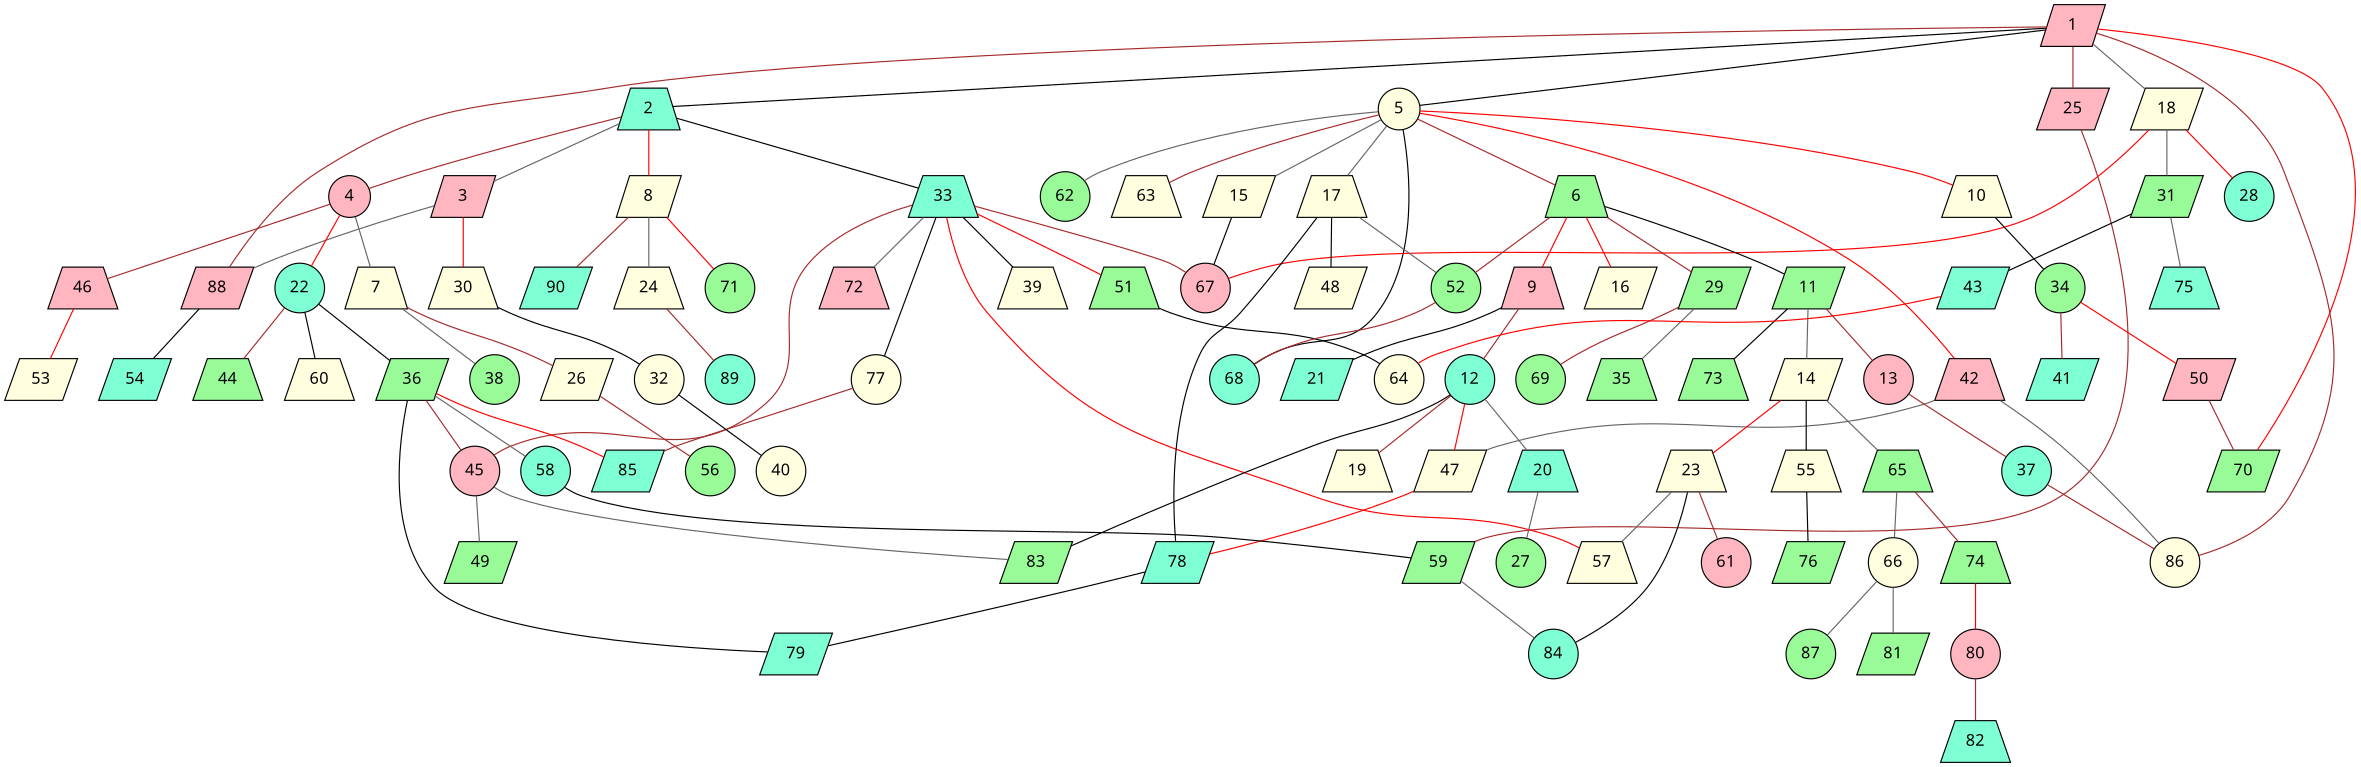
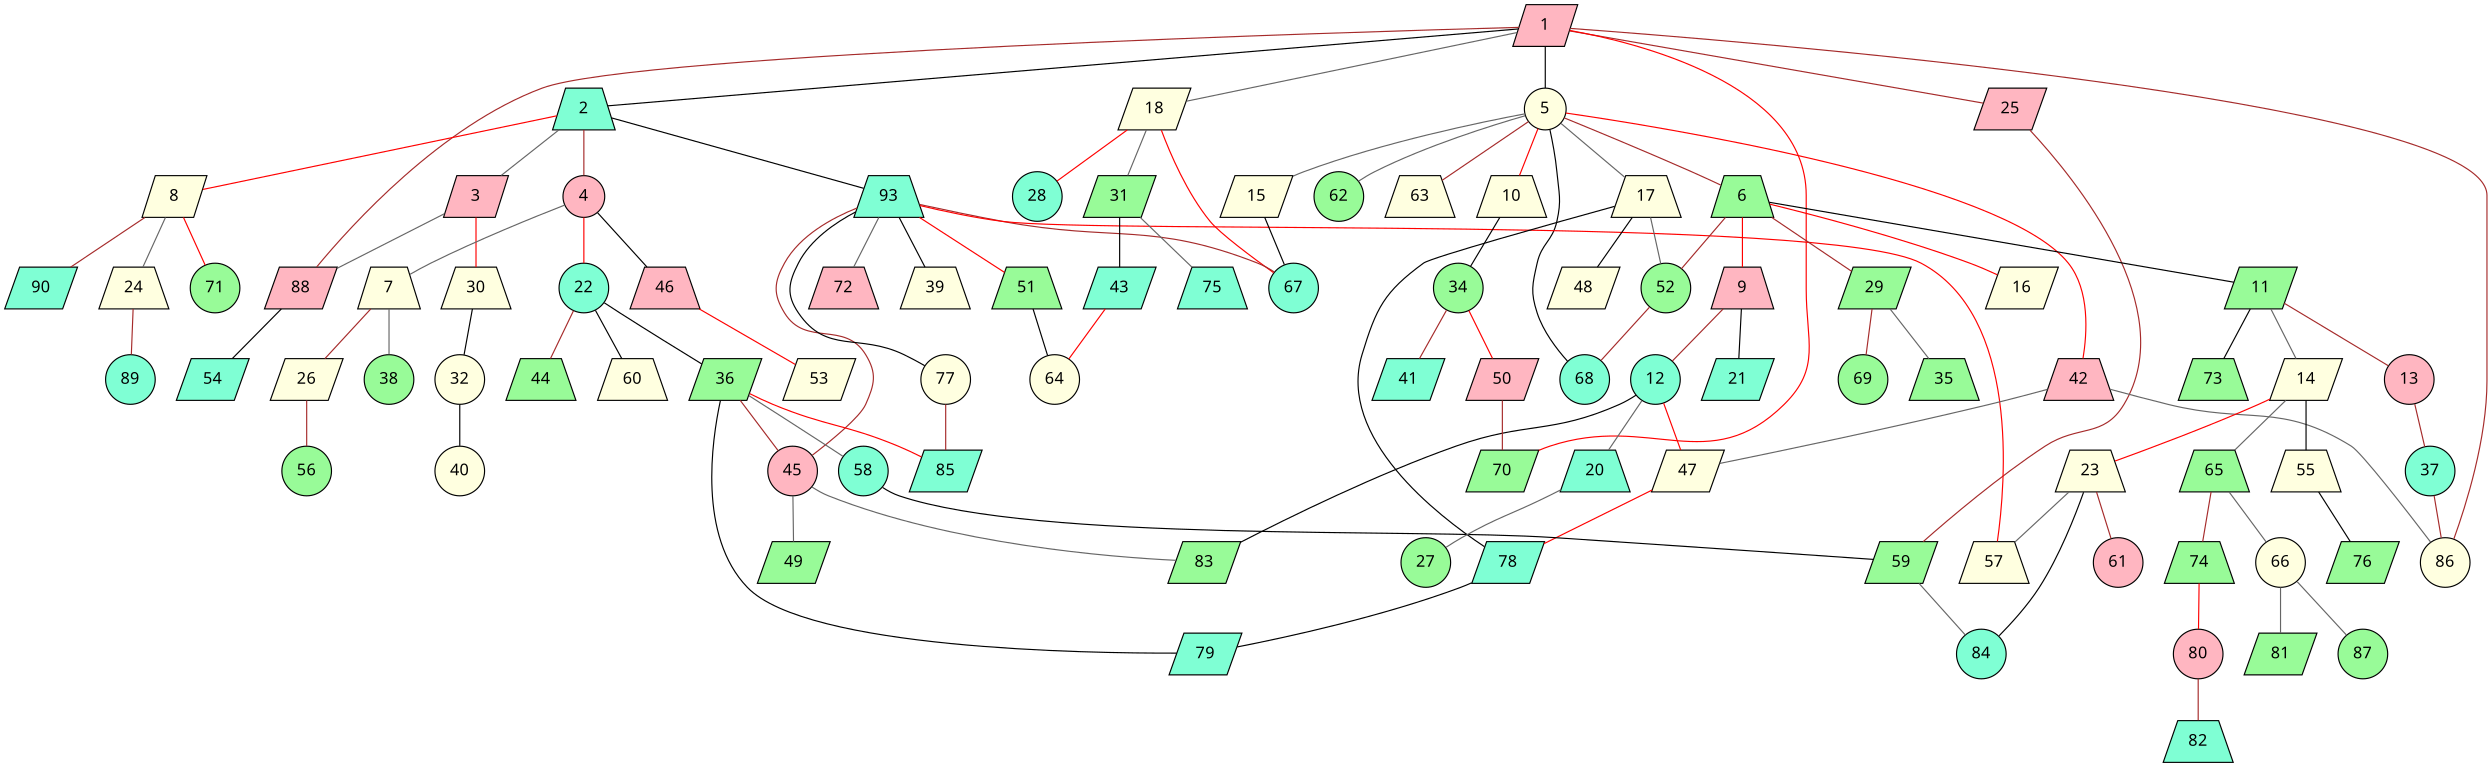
(943, 197) -> (889, 197)
(219, 241) -> (622, 240)
(1205, 288) -> (1294, 288)
(1357, 471) -> none
